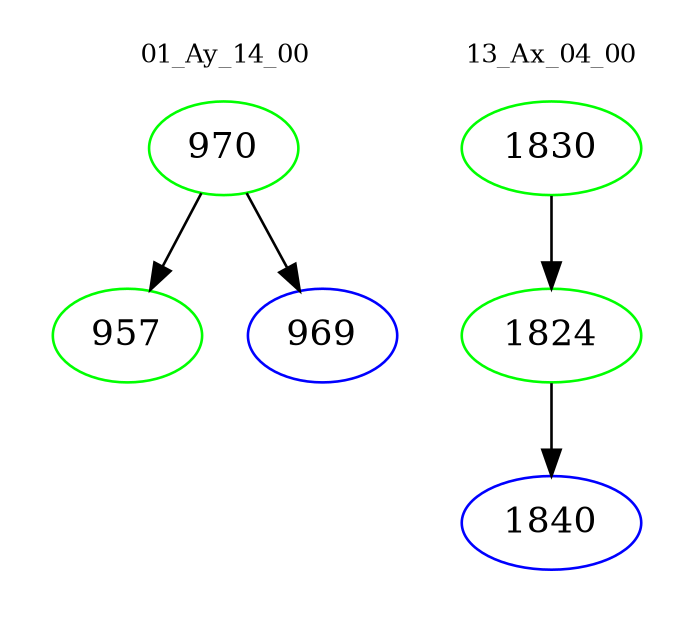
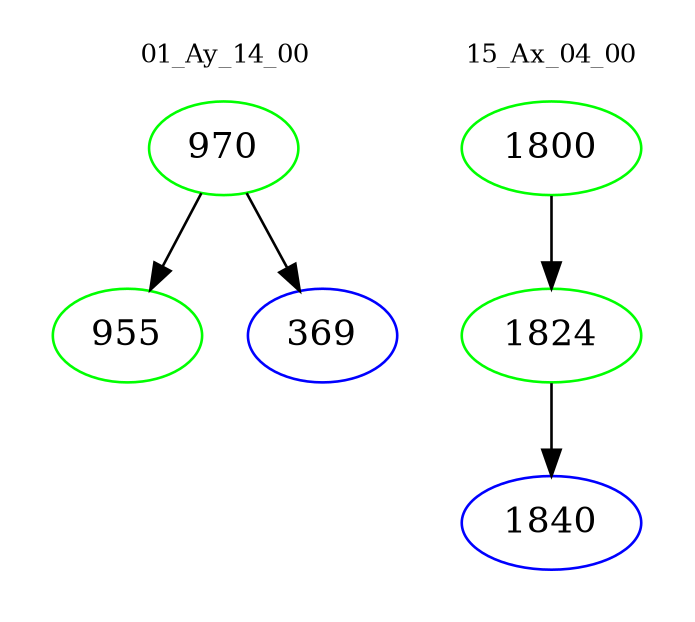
(551, 56) -> (551, 56)
(551, 148) -> (551, 148)
(127, 336) -> (127, 336)
(323, 336) -> (323, 336)
